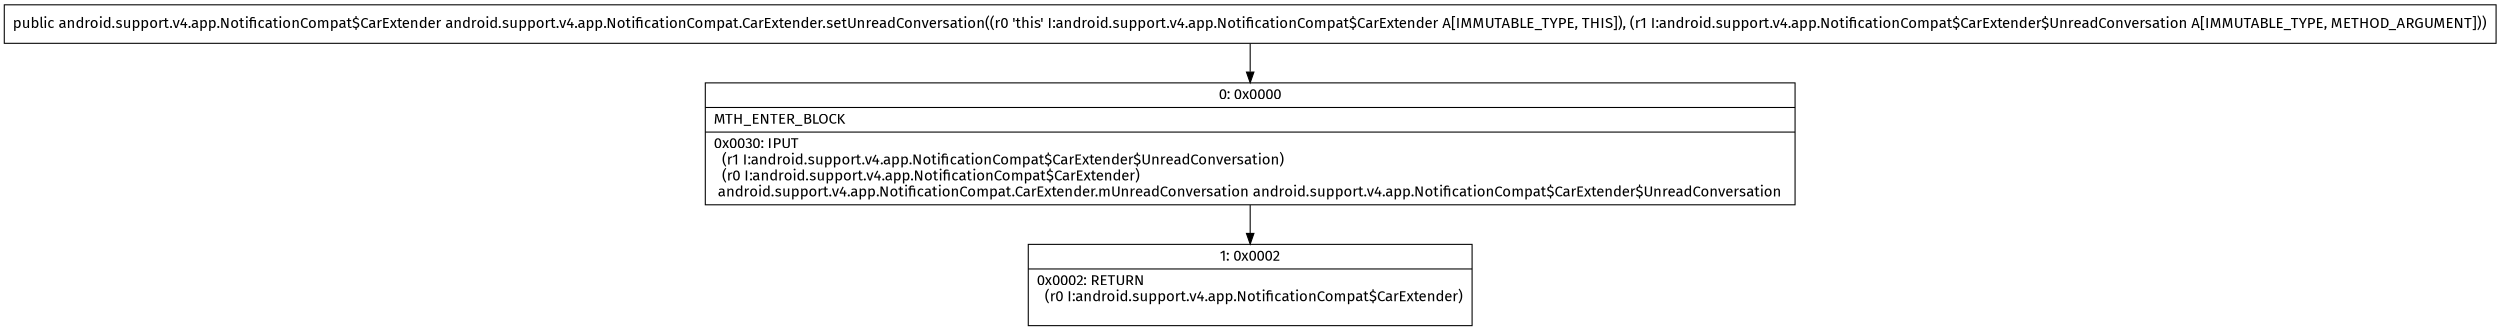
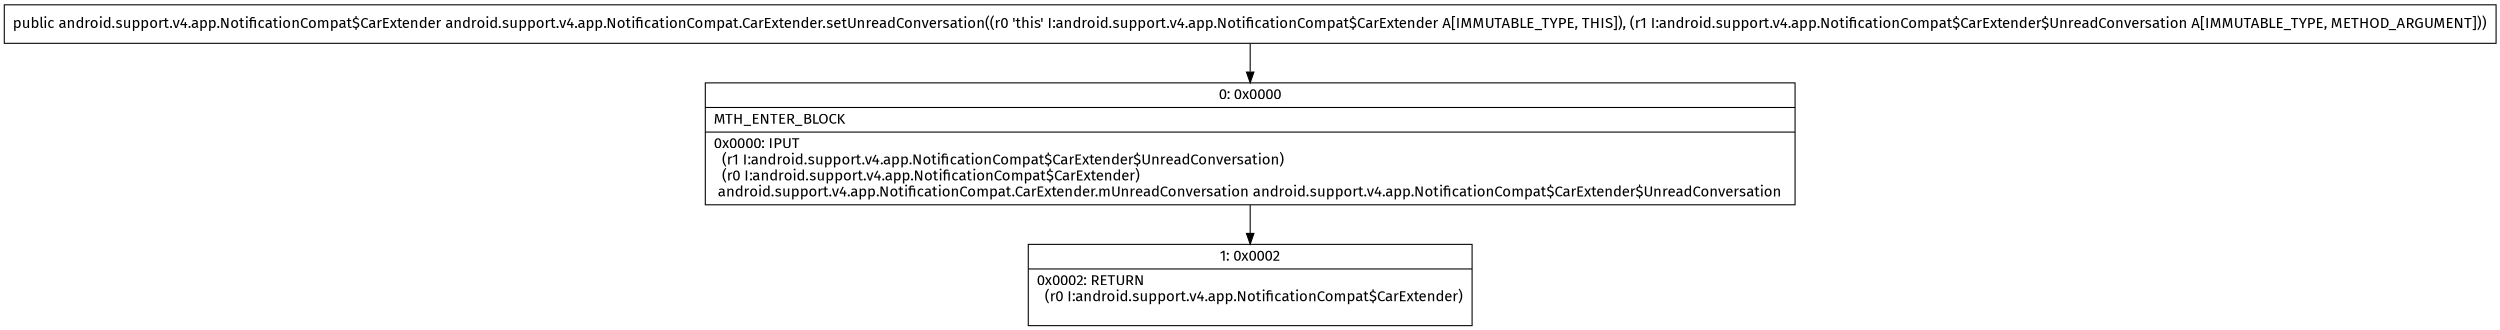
(761, 144) -> (761, 144)
